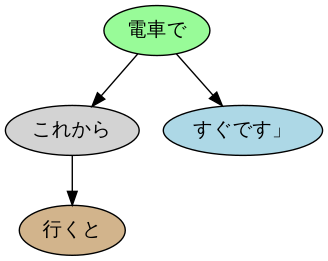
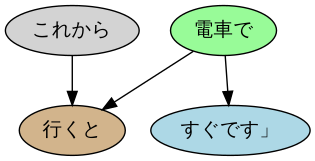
(119, 75) -> (154, 77)
